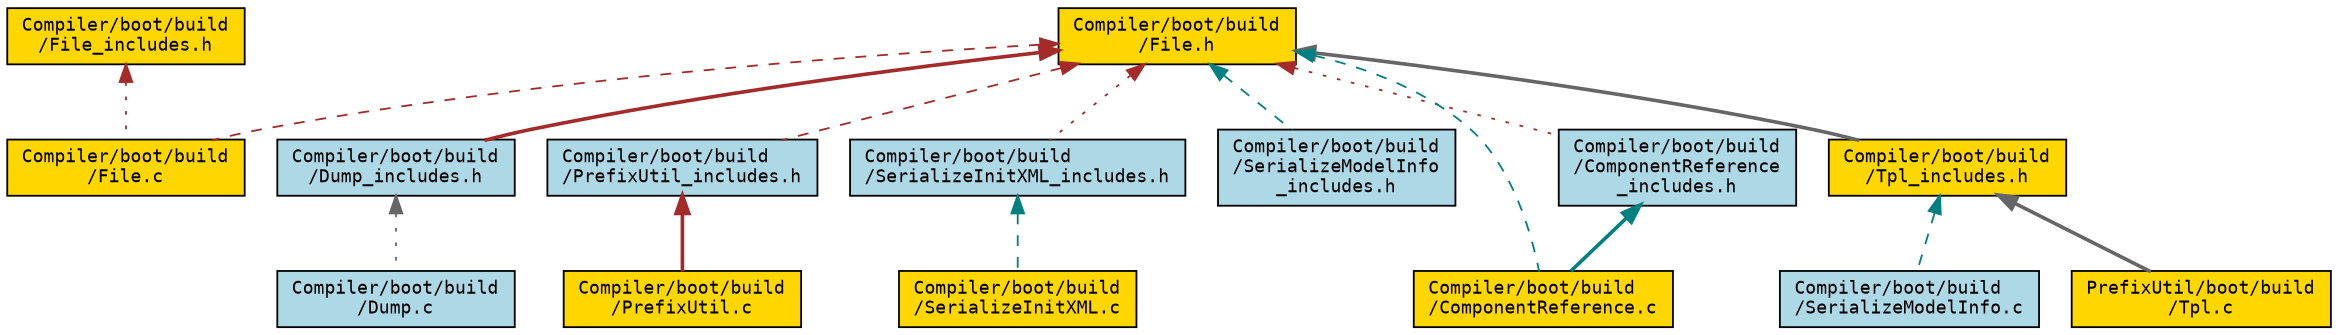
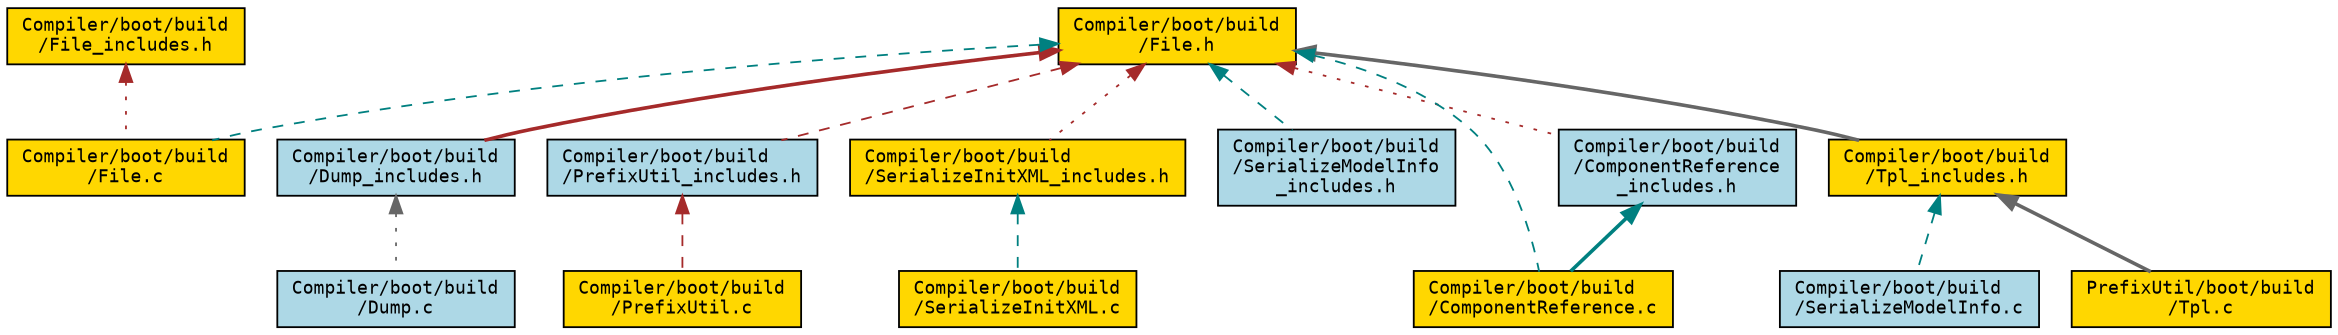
(624, 79) -> (624, 79)
(1018, 168) -> (1018, 168)
(682, 242) -> (682, 242)
